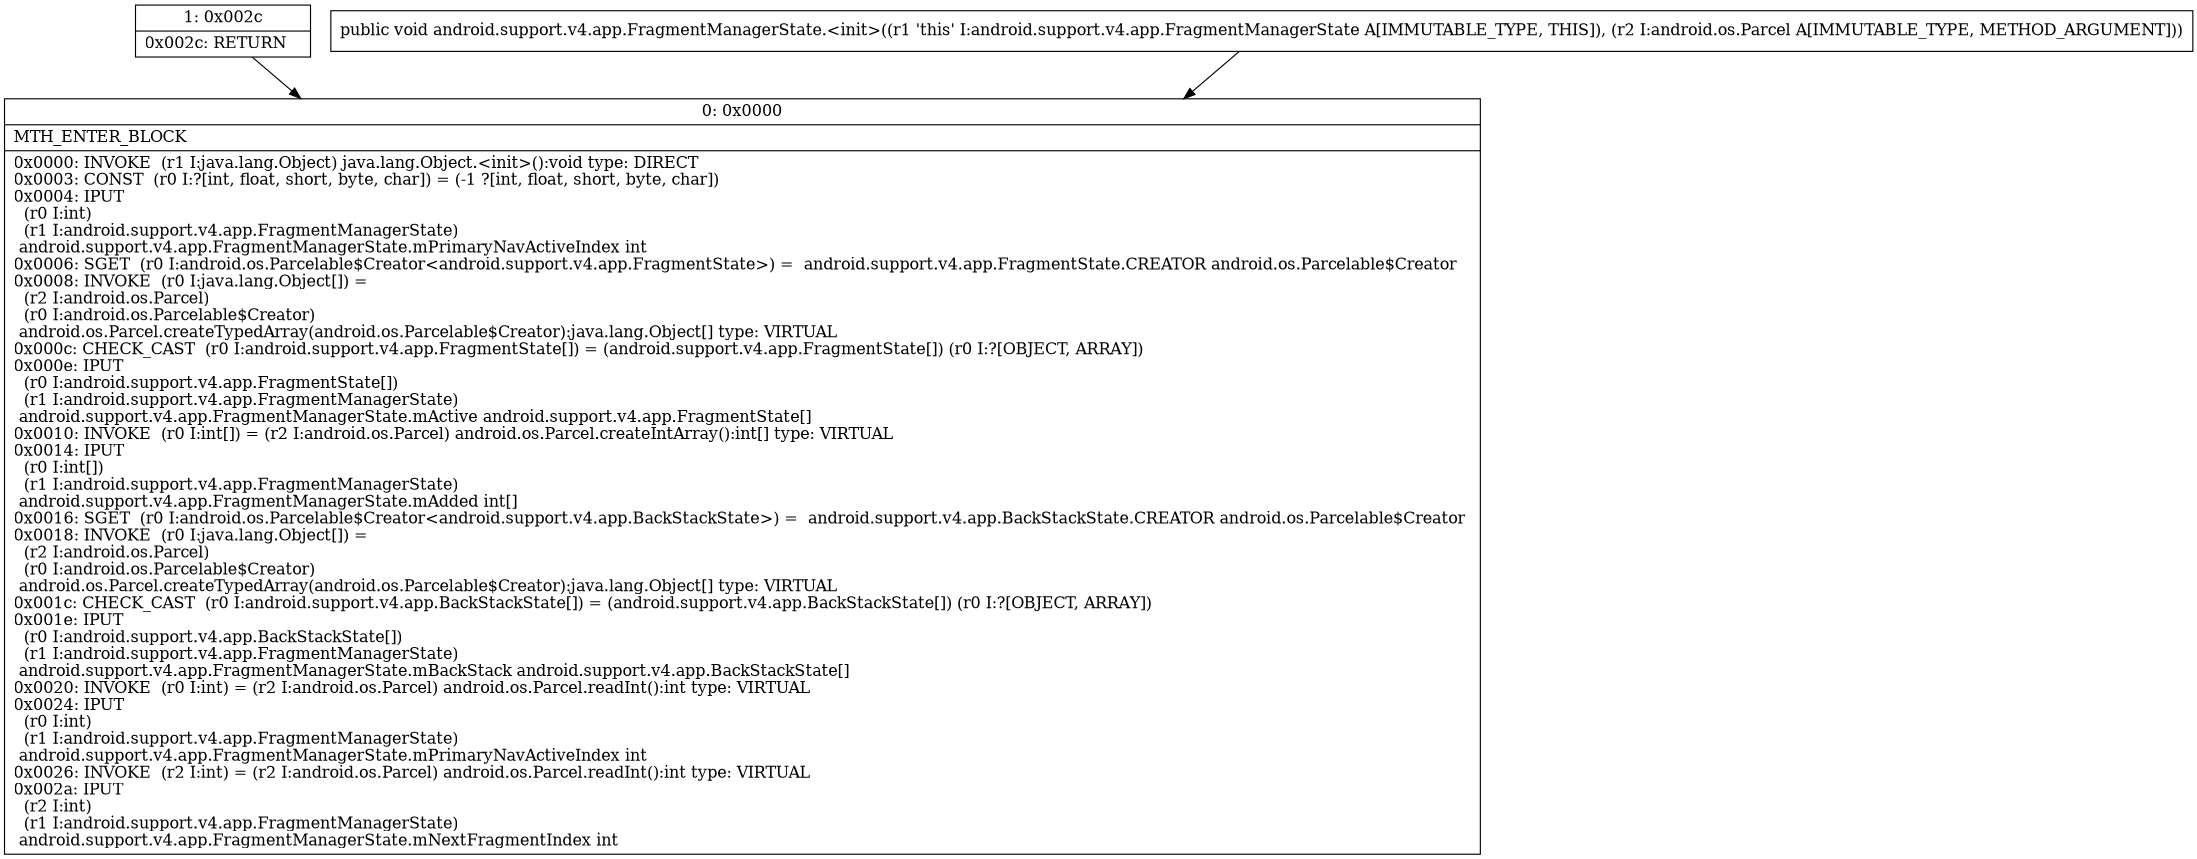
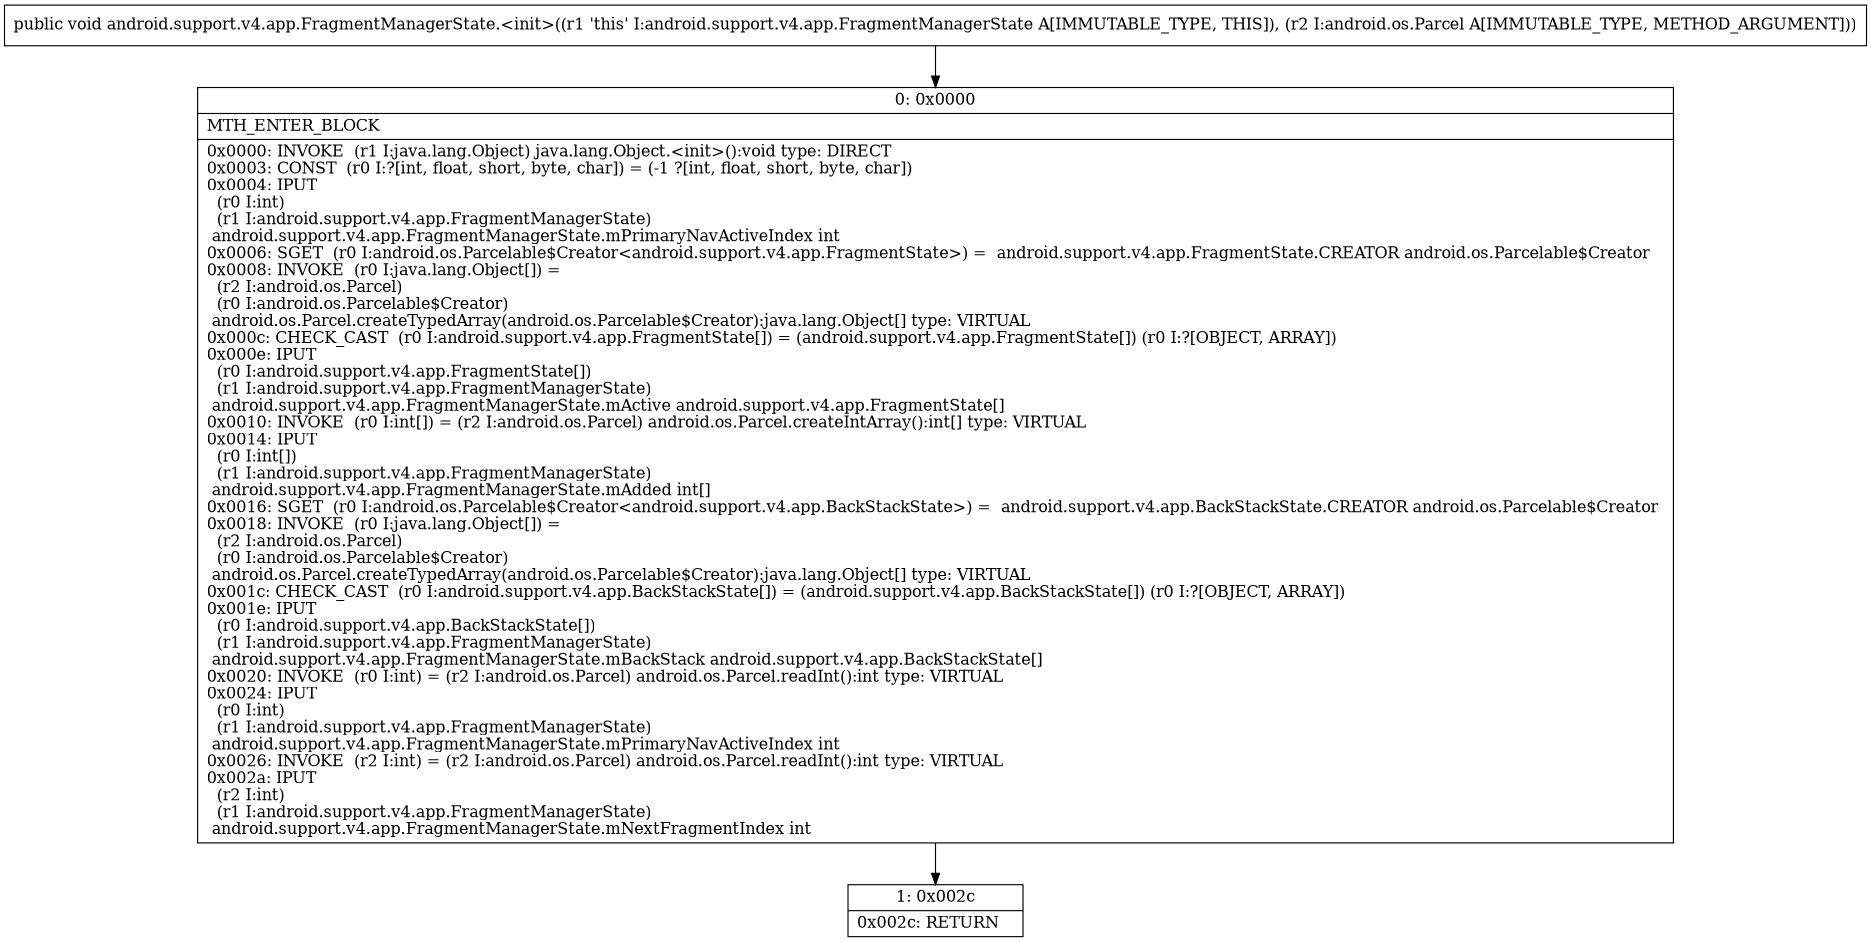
(272, 74) -> (936, 858)
